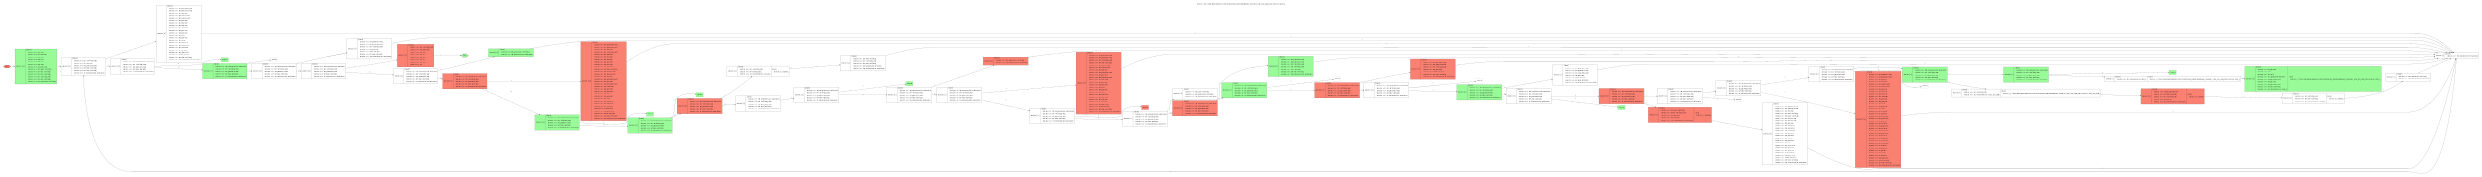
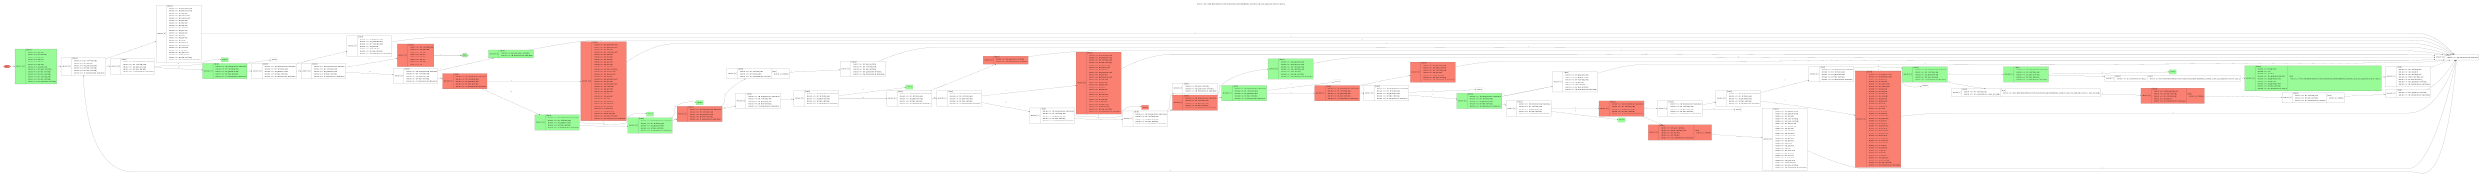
none -> (2408, 77)
